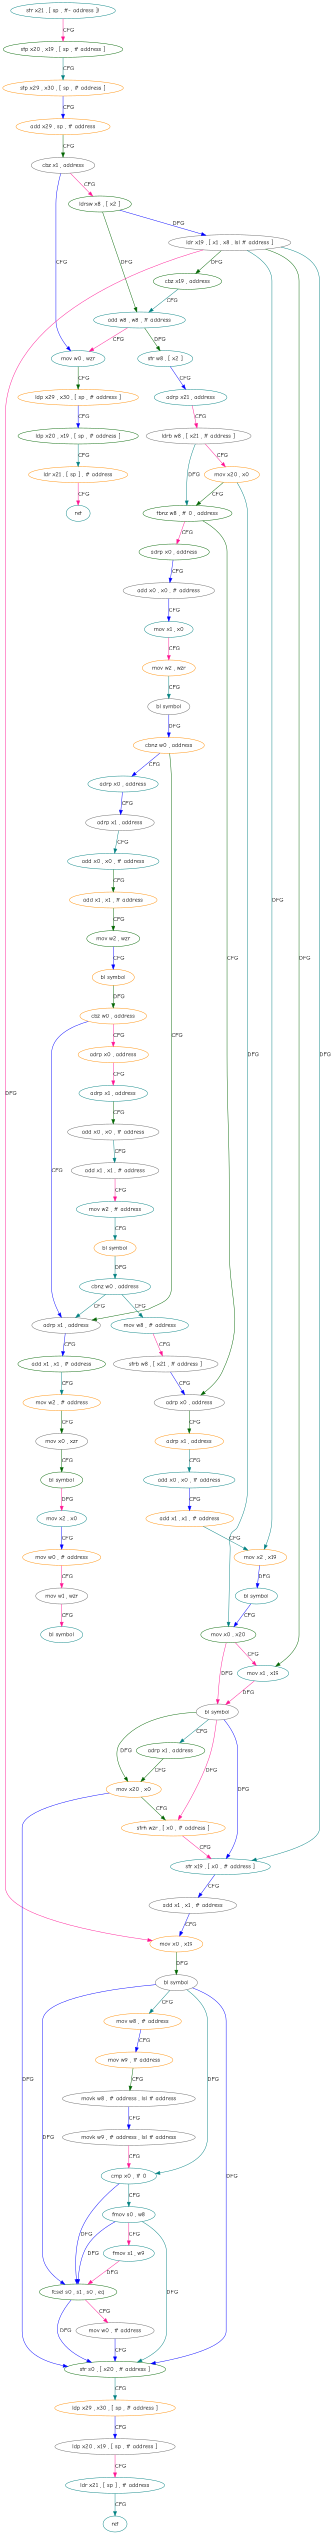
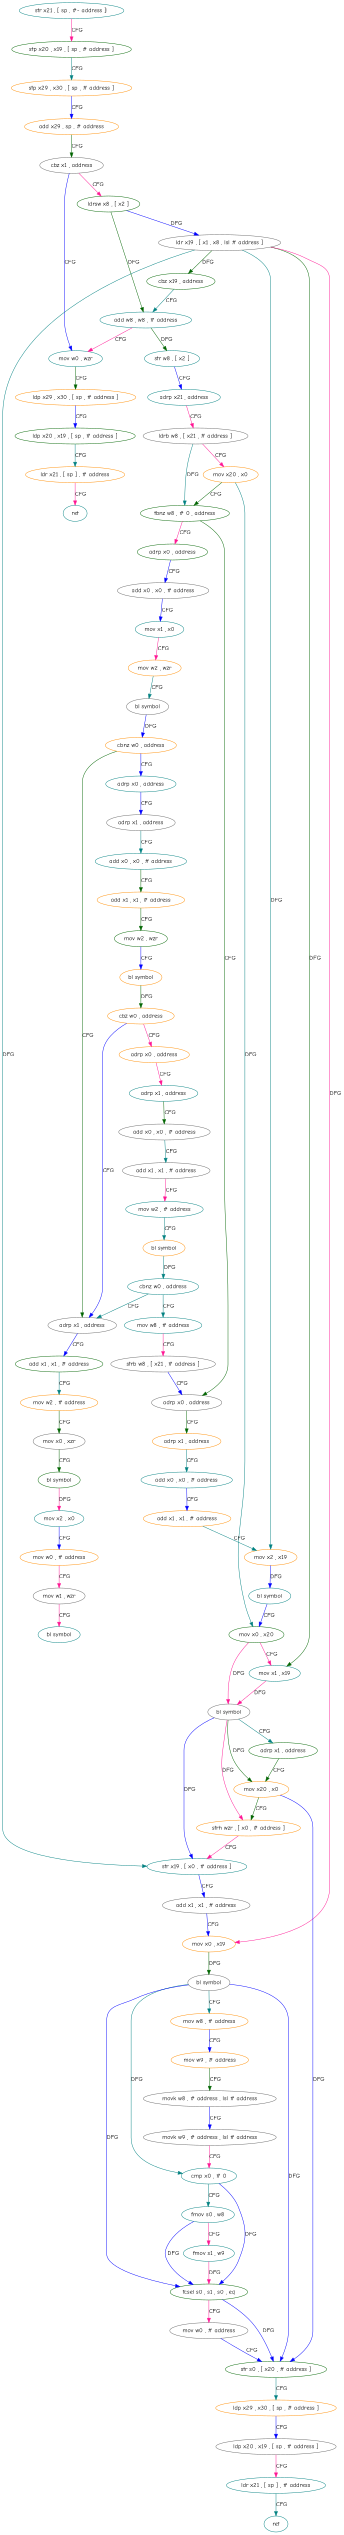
(167, 2292) -> none
